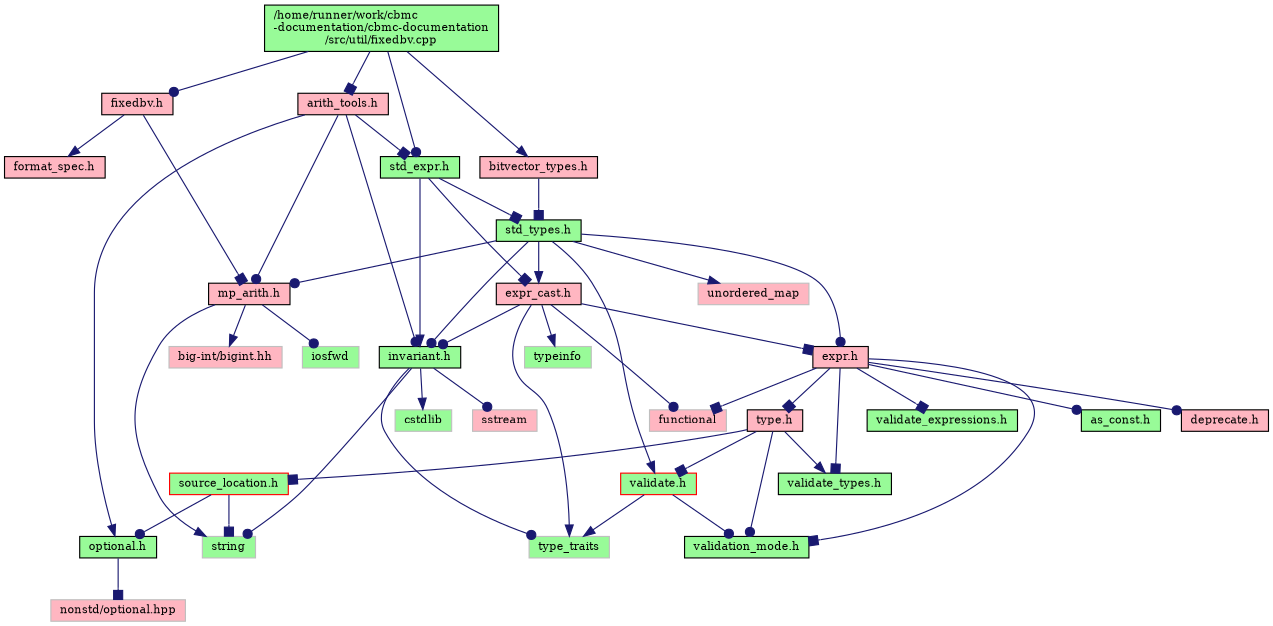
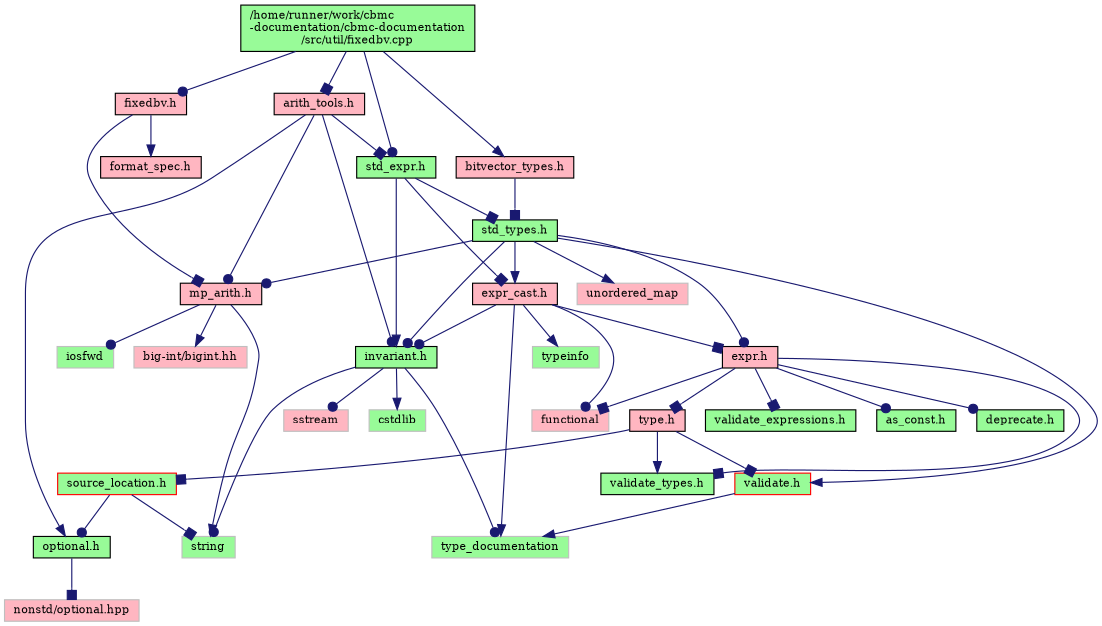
(1225, 421) -> (1020, 421)
(569, 547) -> (500, 547)
(747, 547) -> none
